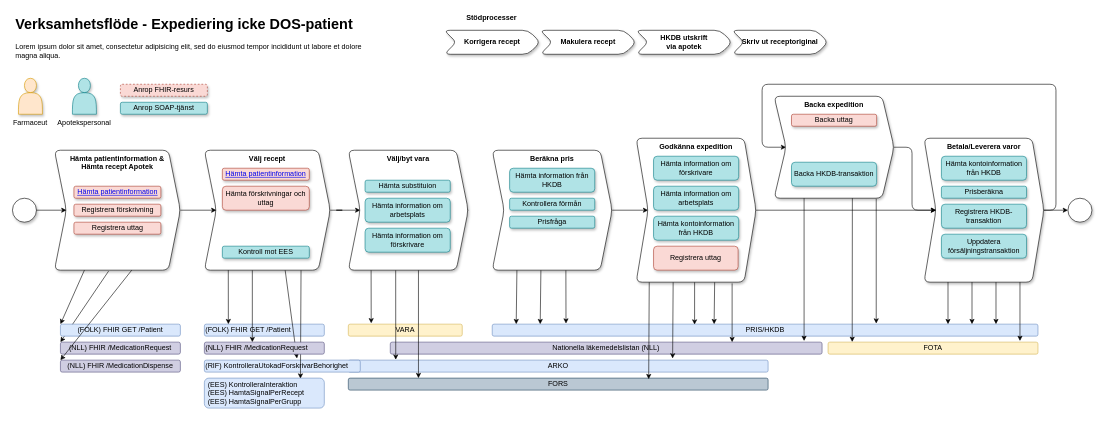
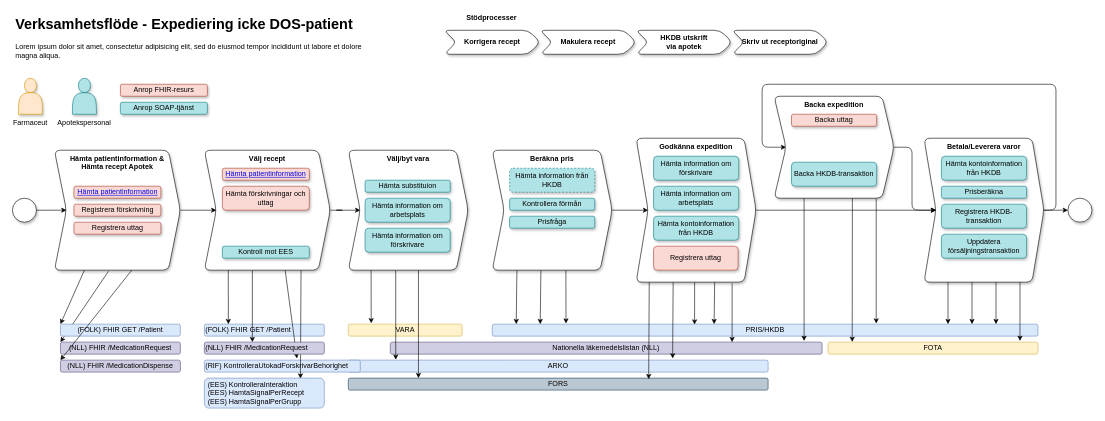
(164, 90) -> (164, 90)
(552, 180) -> (552, 180)
